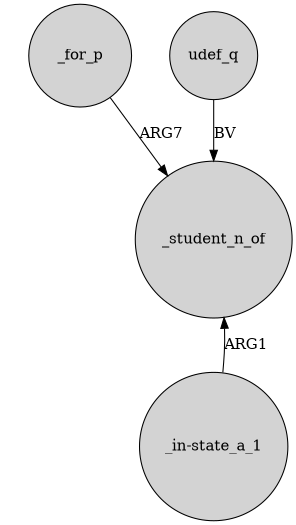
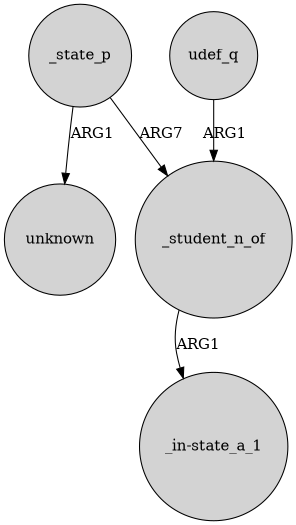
(80, 56) -> (80, 56)
(225, 134) -> (225, 134)
none -> (60, 240)
(224, 351) -> (175, 339)
